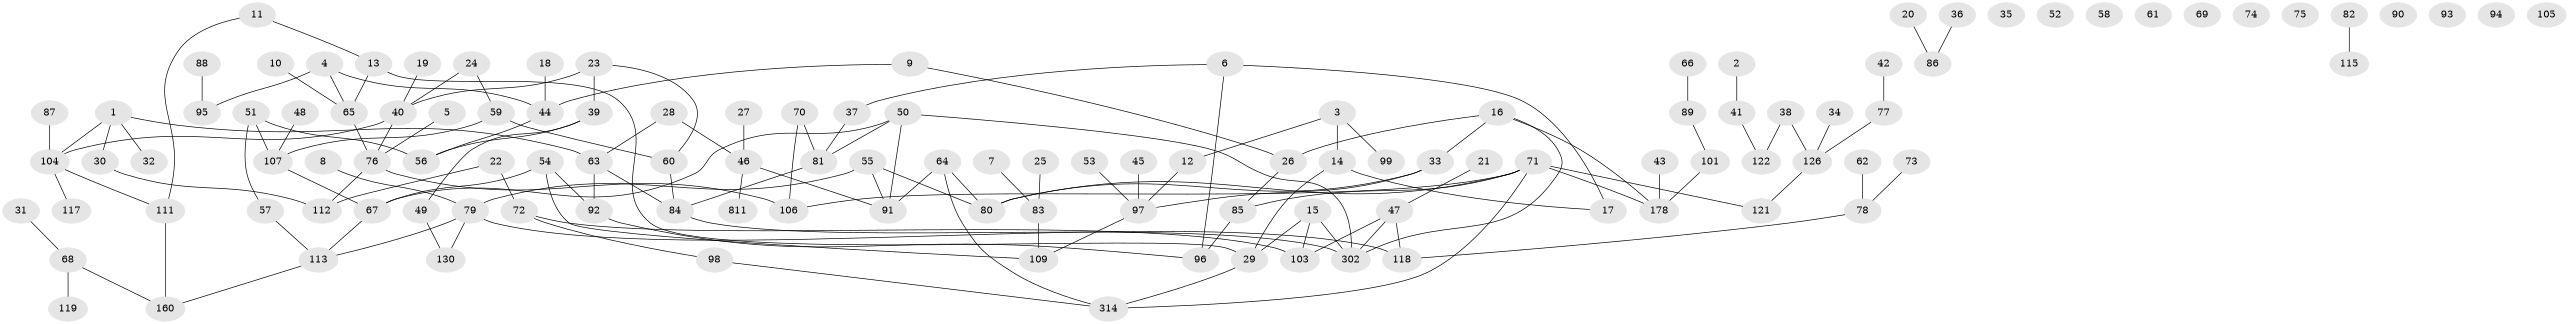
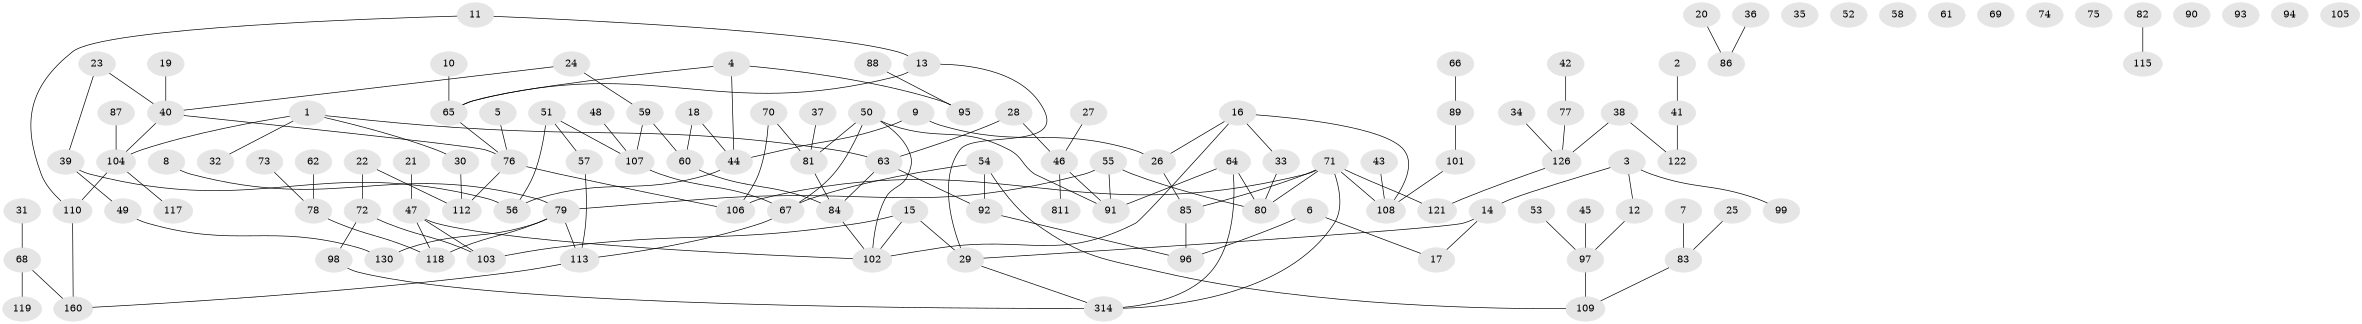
(1035, 74) -> none
(682, 88) -> (689, 140)
(1290, 192) -> none
(165, 211) -> (73, 211)
(1659, 211) -> (1386, 211)
(1351, 260) -> (872, 260)
